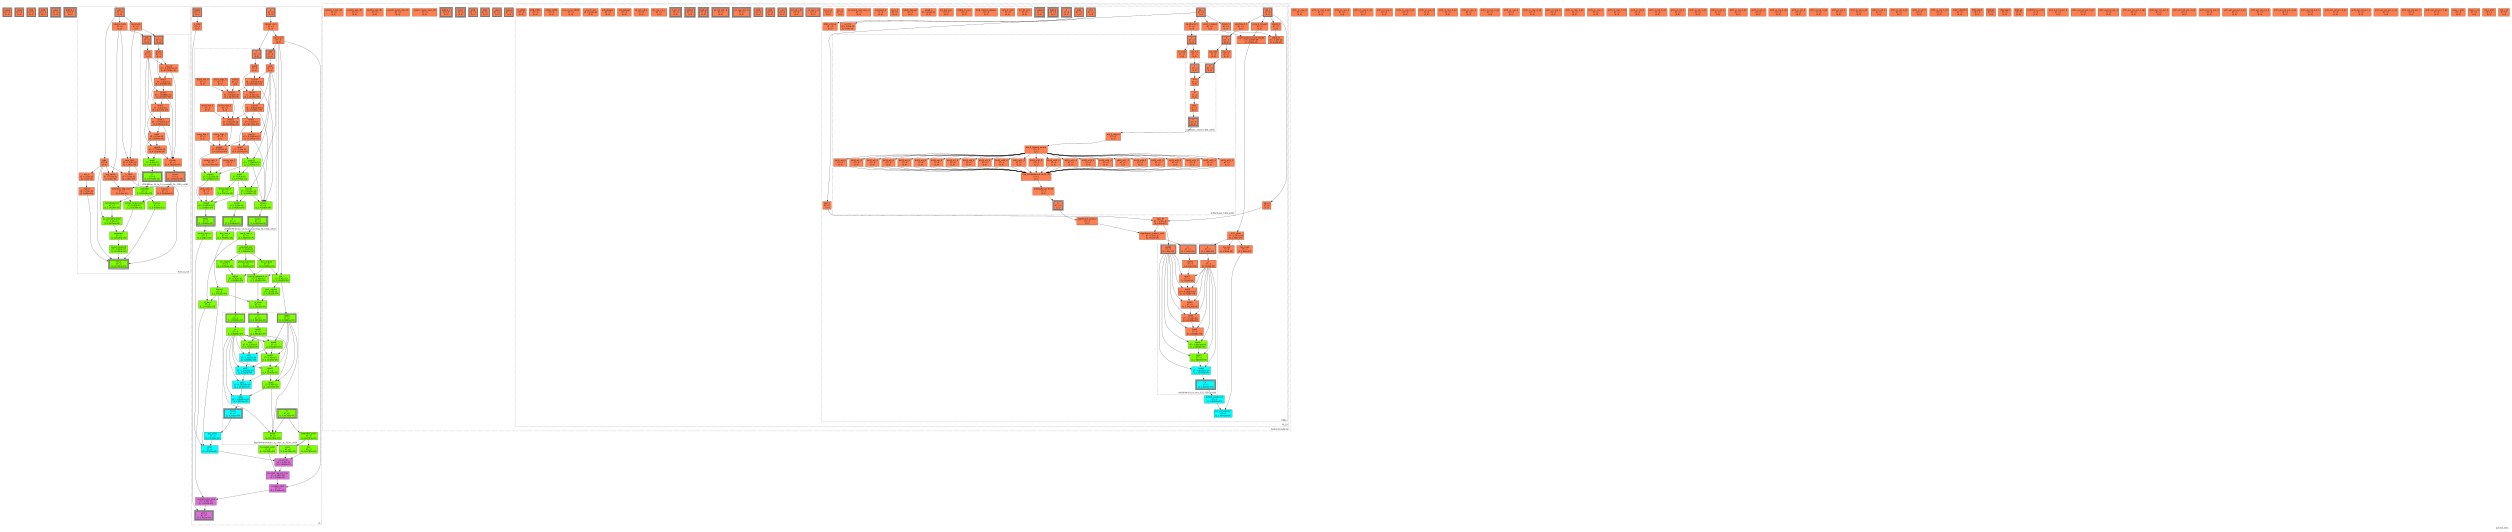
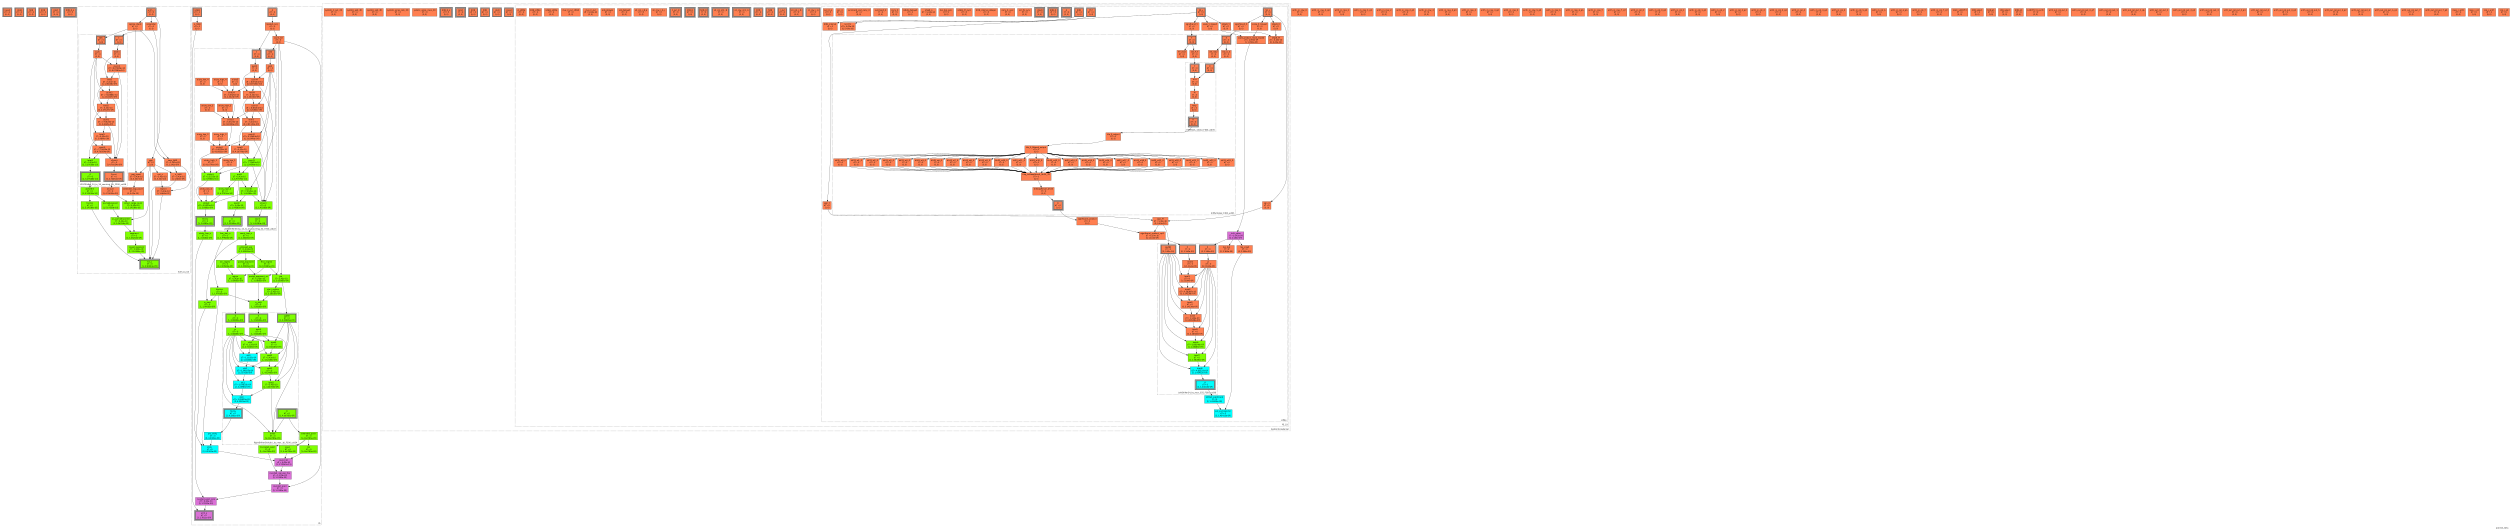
(139, 178) -> (189, 183)
(1236, 236) -> (1236, 236)
